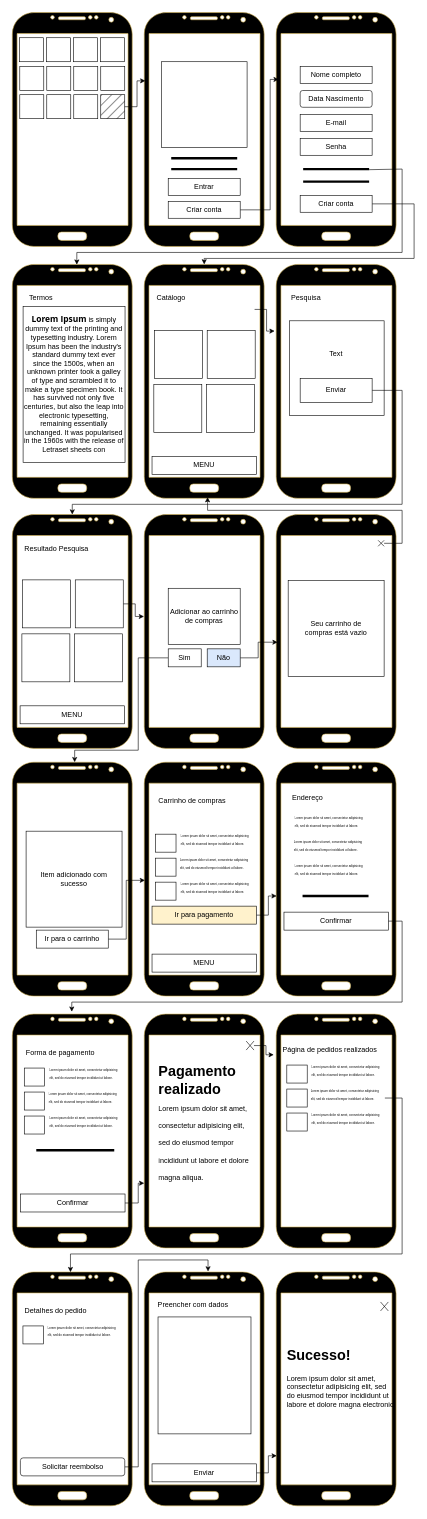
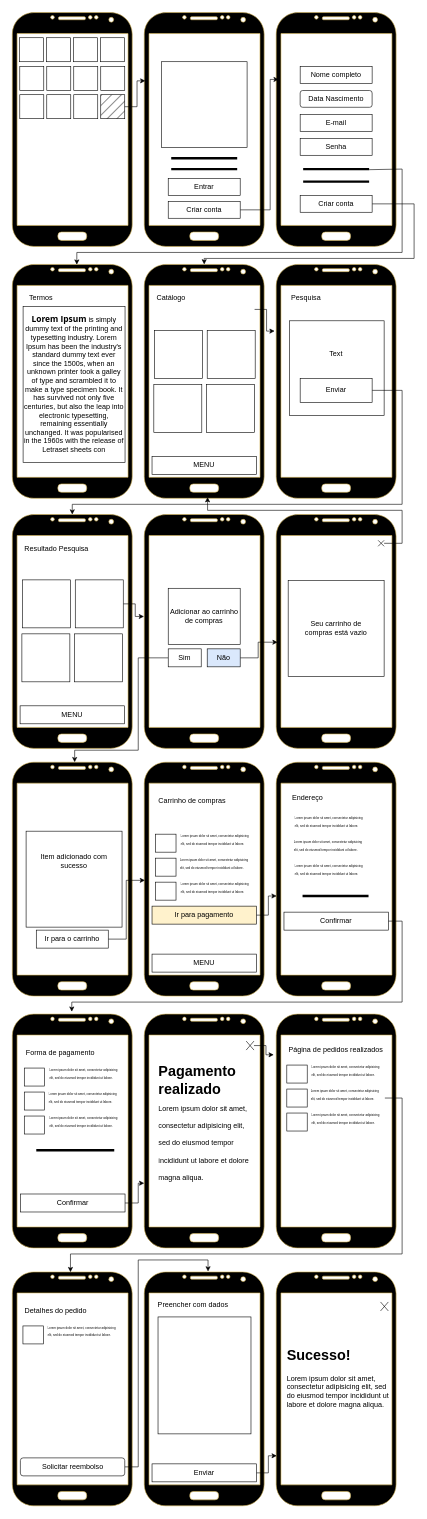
(74, 879) -> (74, 861)
(336, 1050) -> (342, 1050)
(342, 1364) -> (342, 1360)
